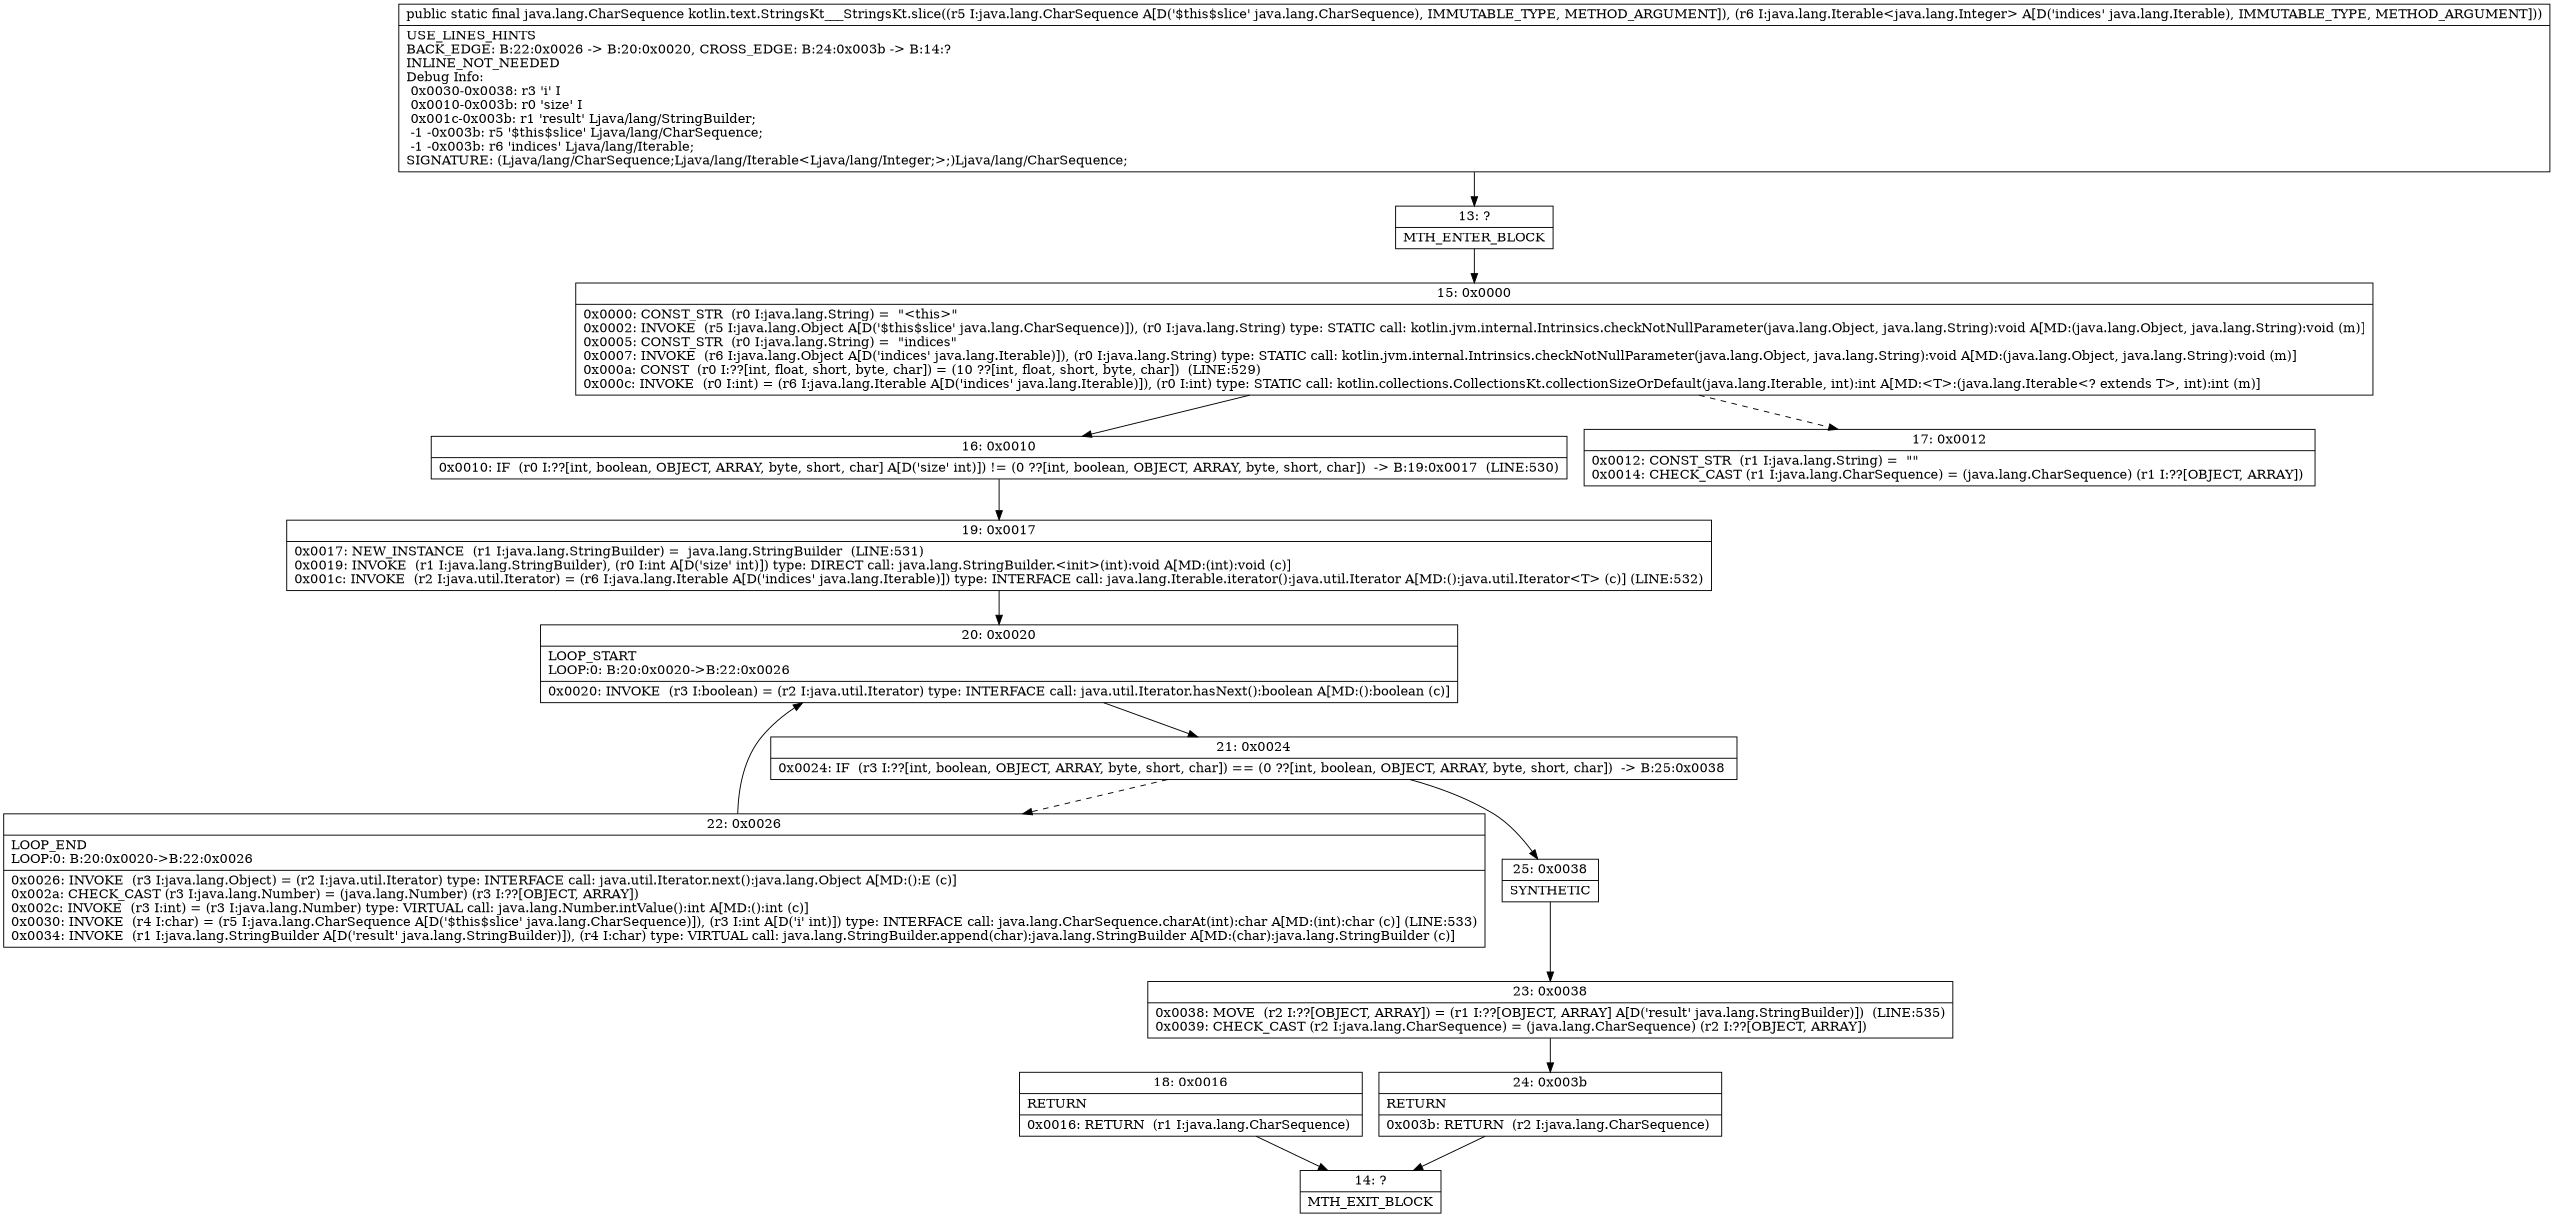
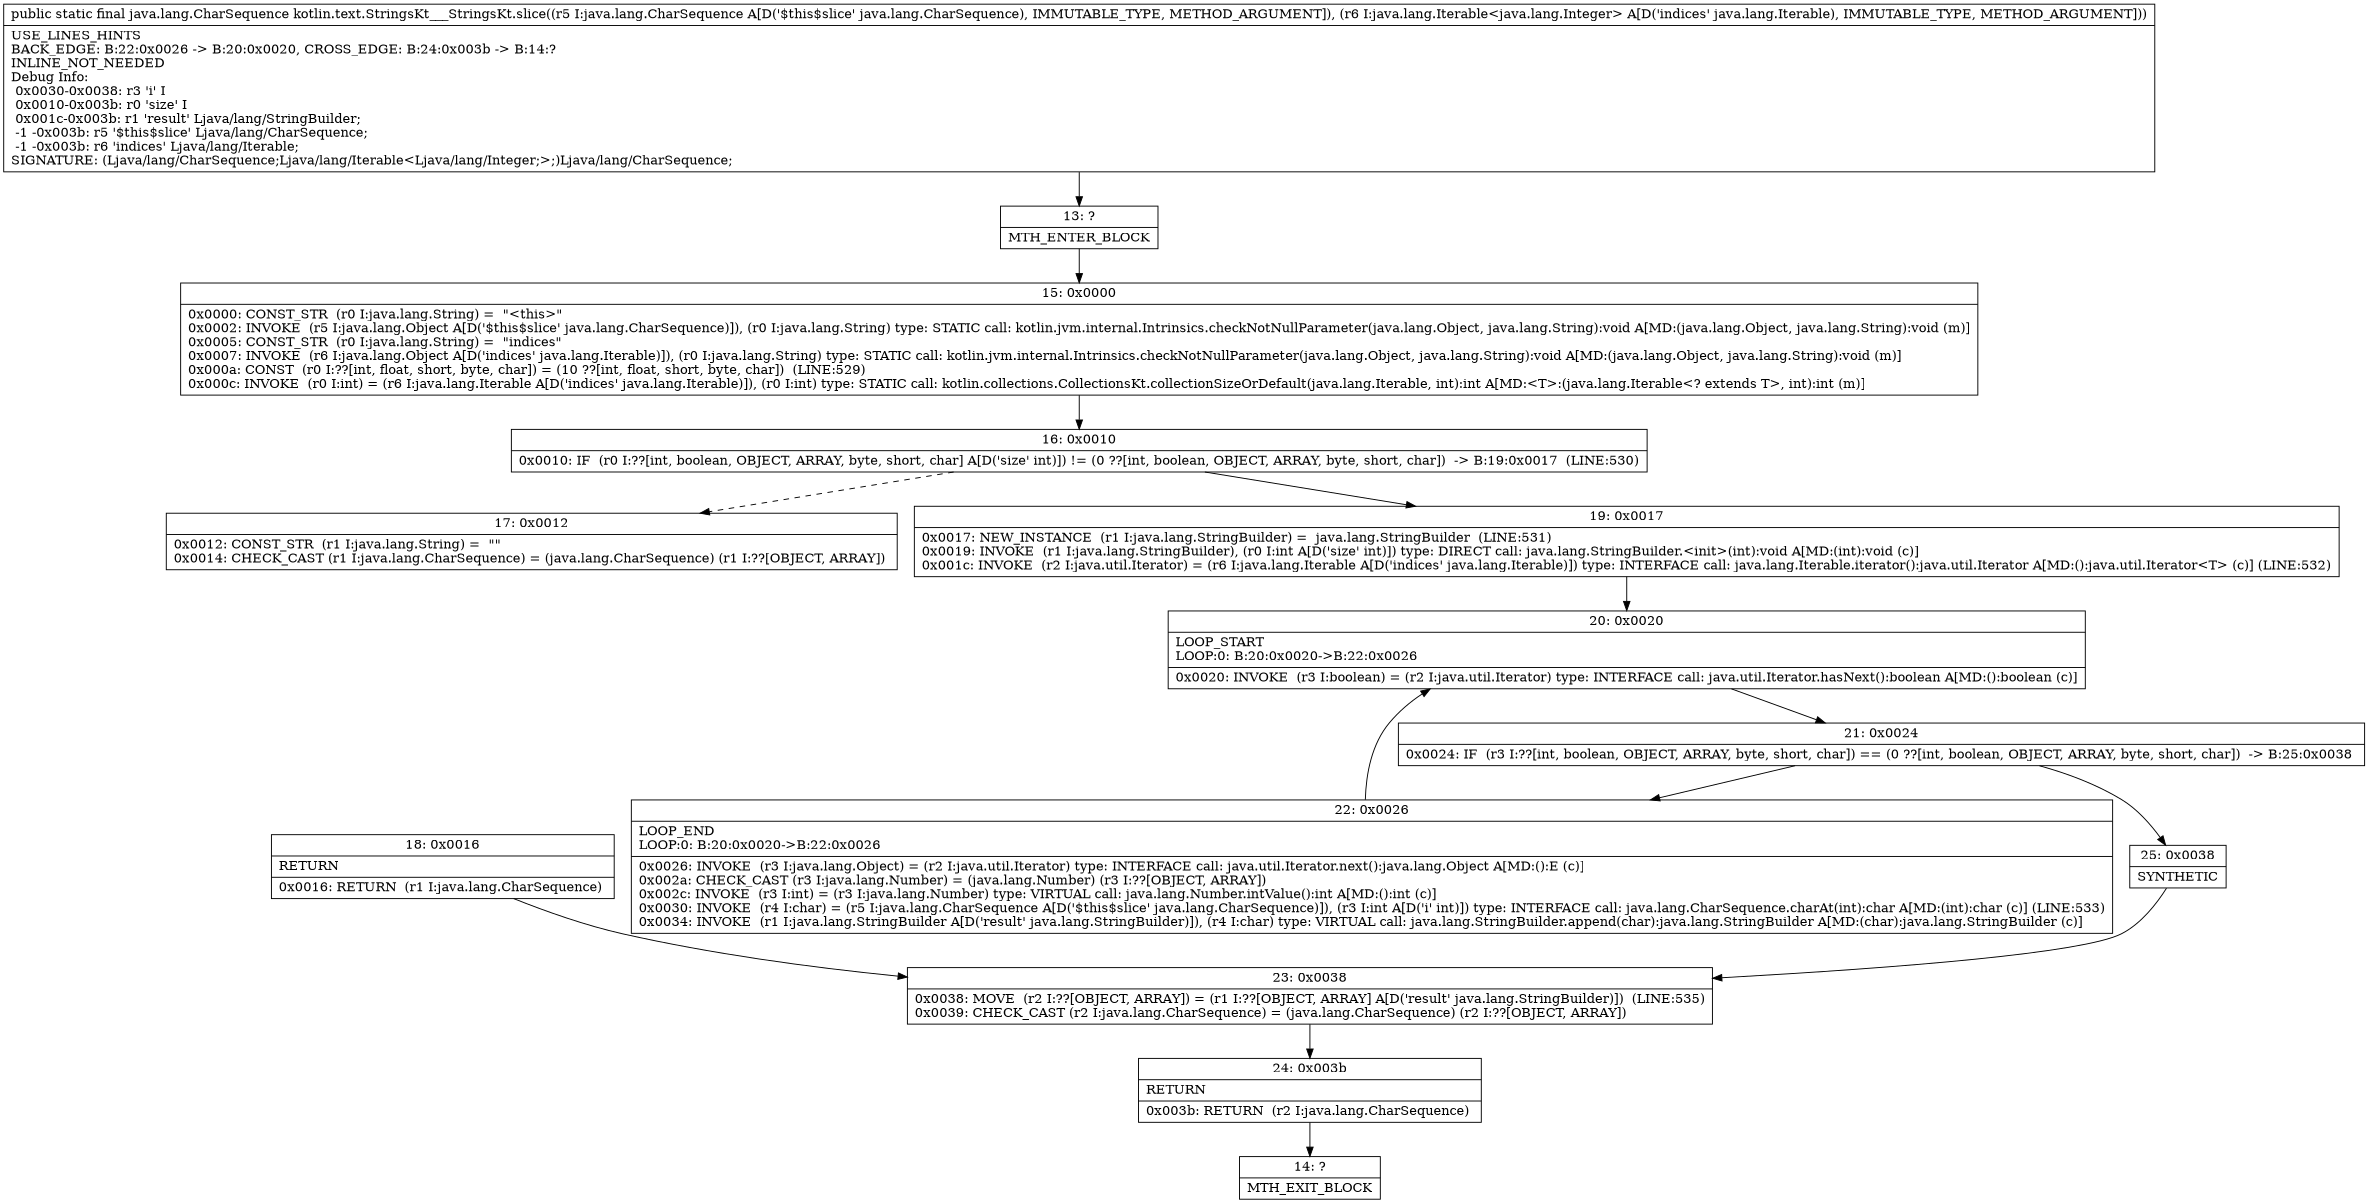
(1764, 411) -> (831, 492)
(1100, 796) -> (1727, 782)
(1288, 1151) -> (703, 950)
